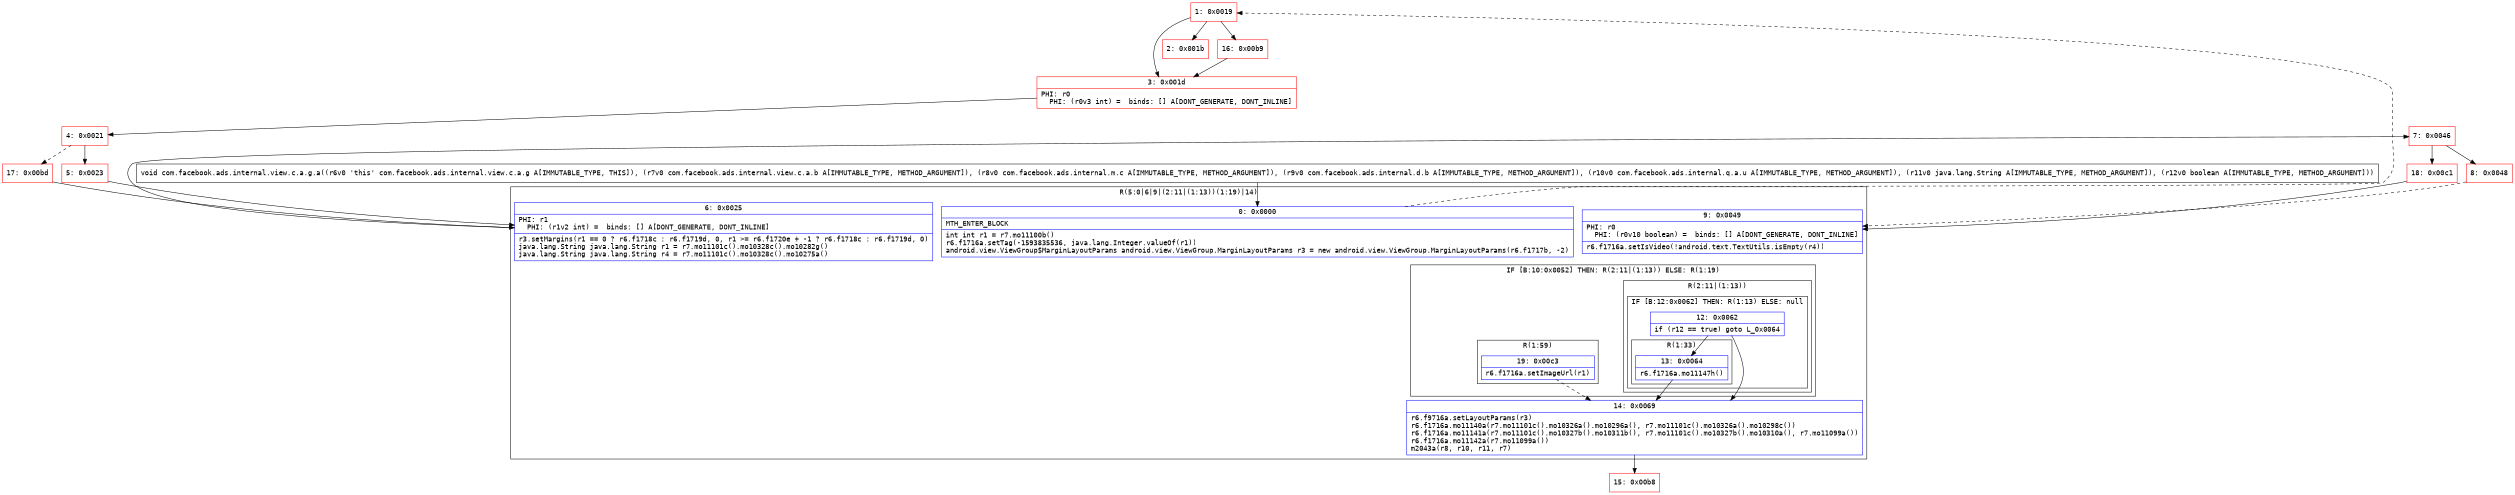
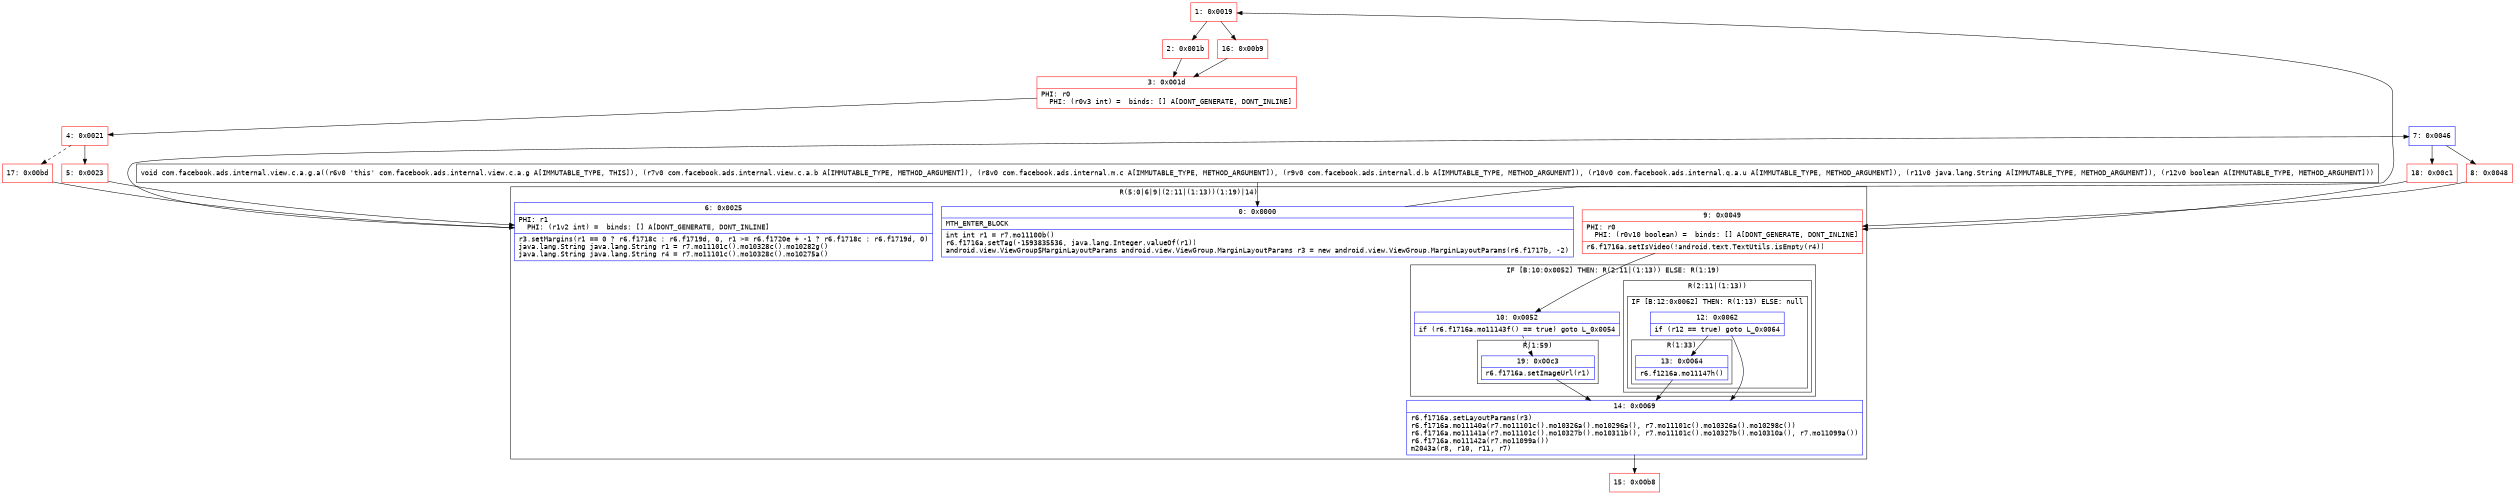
(1160, 37) -> (1179, 65)
(2355, 74) -> (2355, 74)
(2432, 136) -> (2432, 136)
(2287, 203) -> (2287, 203)
(1722, 232) -> (1722, 232)
none -> (1517, 324)
(1682, 374) -> (1682, 374)
(1571, 389) -> (1571, 389)
(1472, 418) -> (1472, 418)
